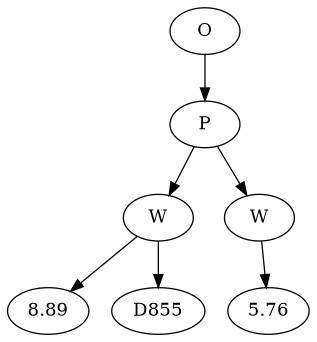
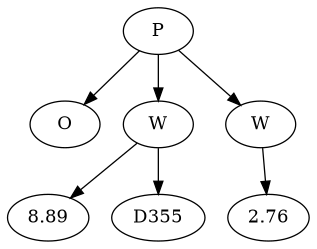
(205, 71) -> (116, 73)
(158, 311) -> (158, 218)
(268, 311) -> (268, 218)
